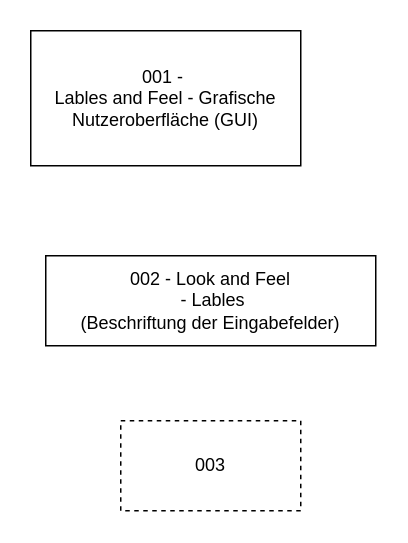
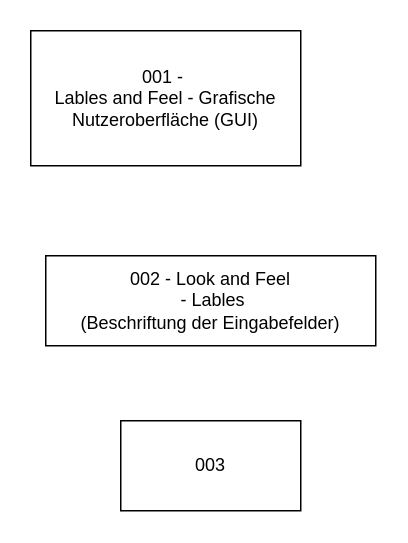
(211, 466) -> (211, 466)
